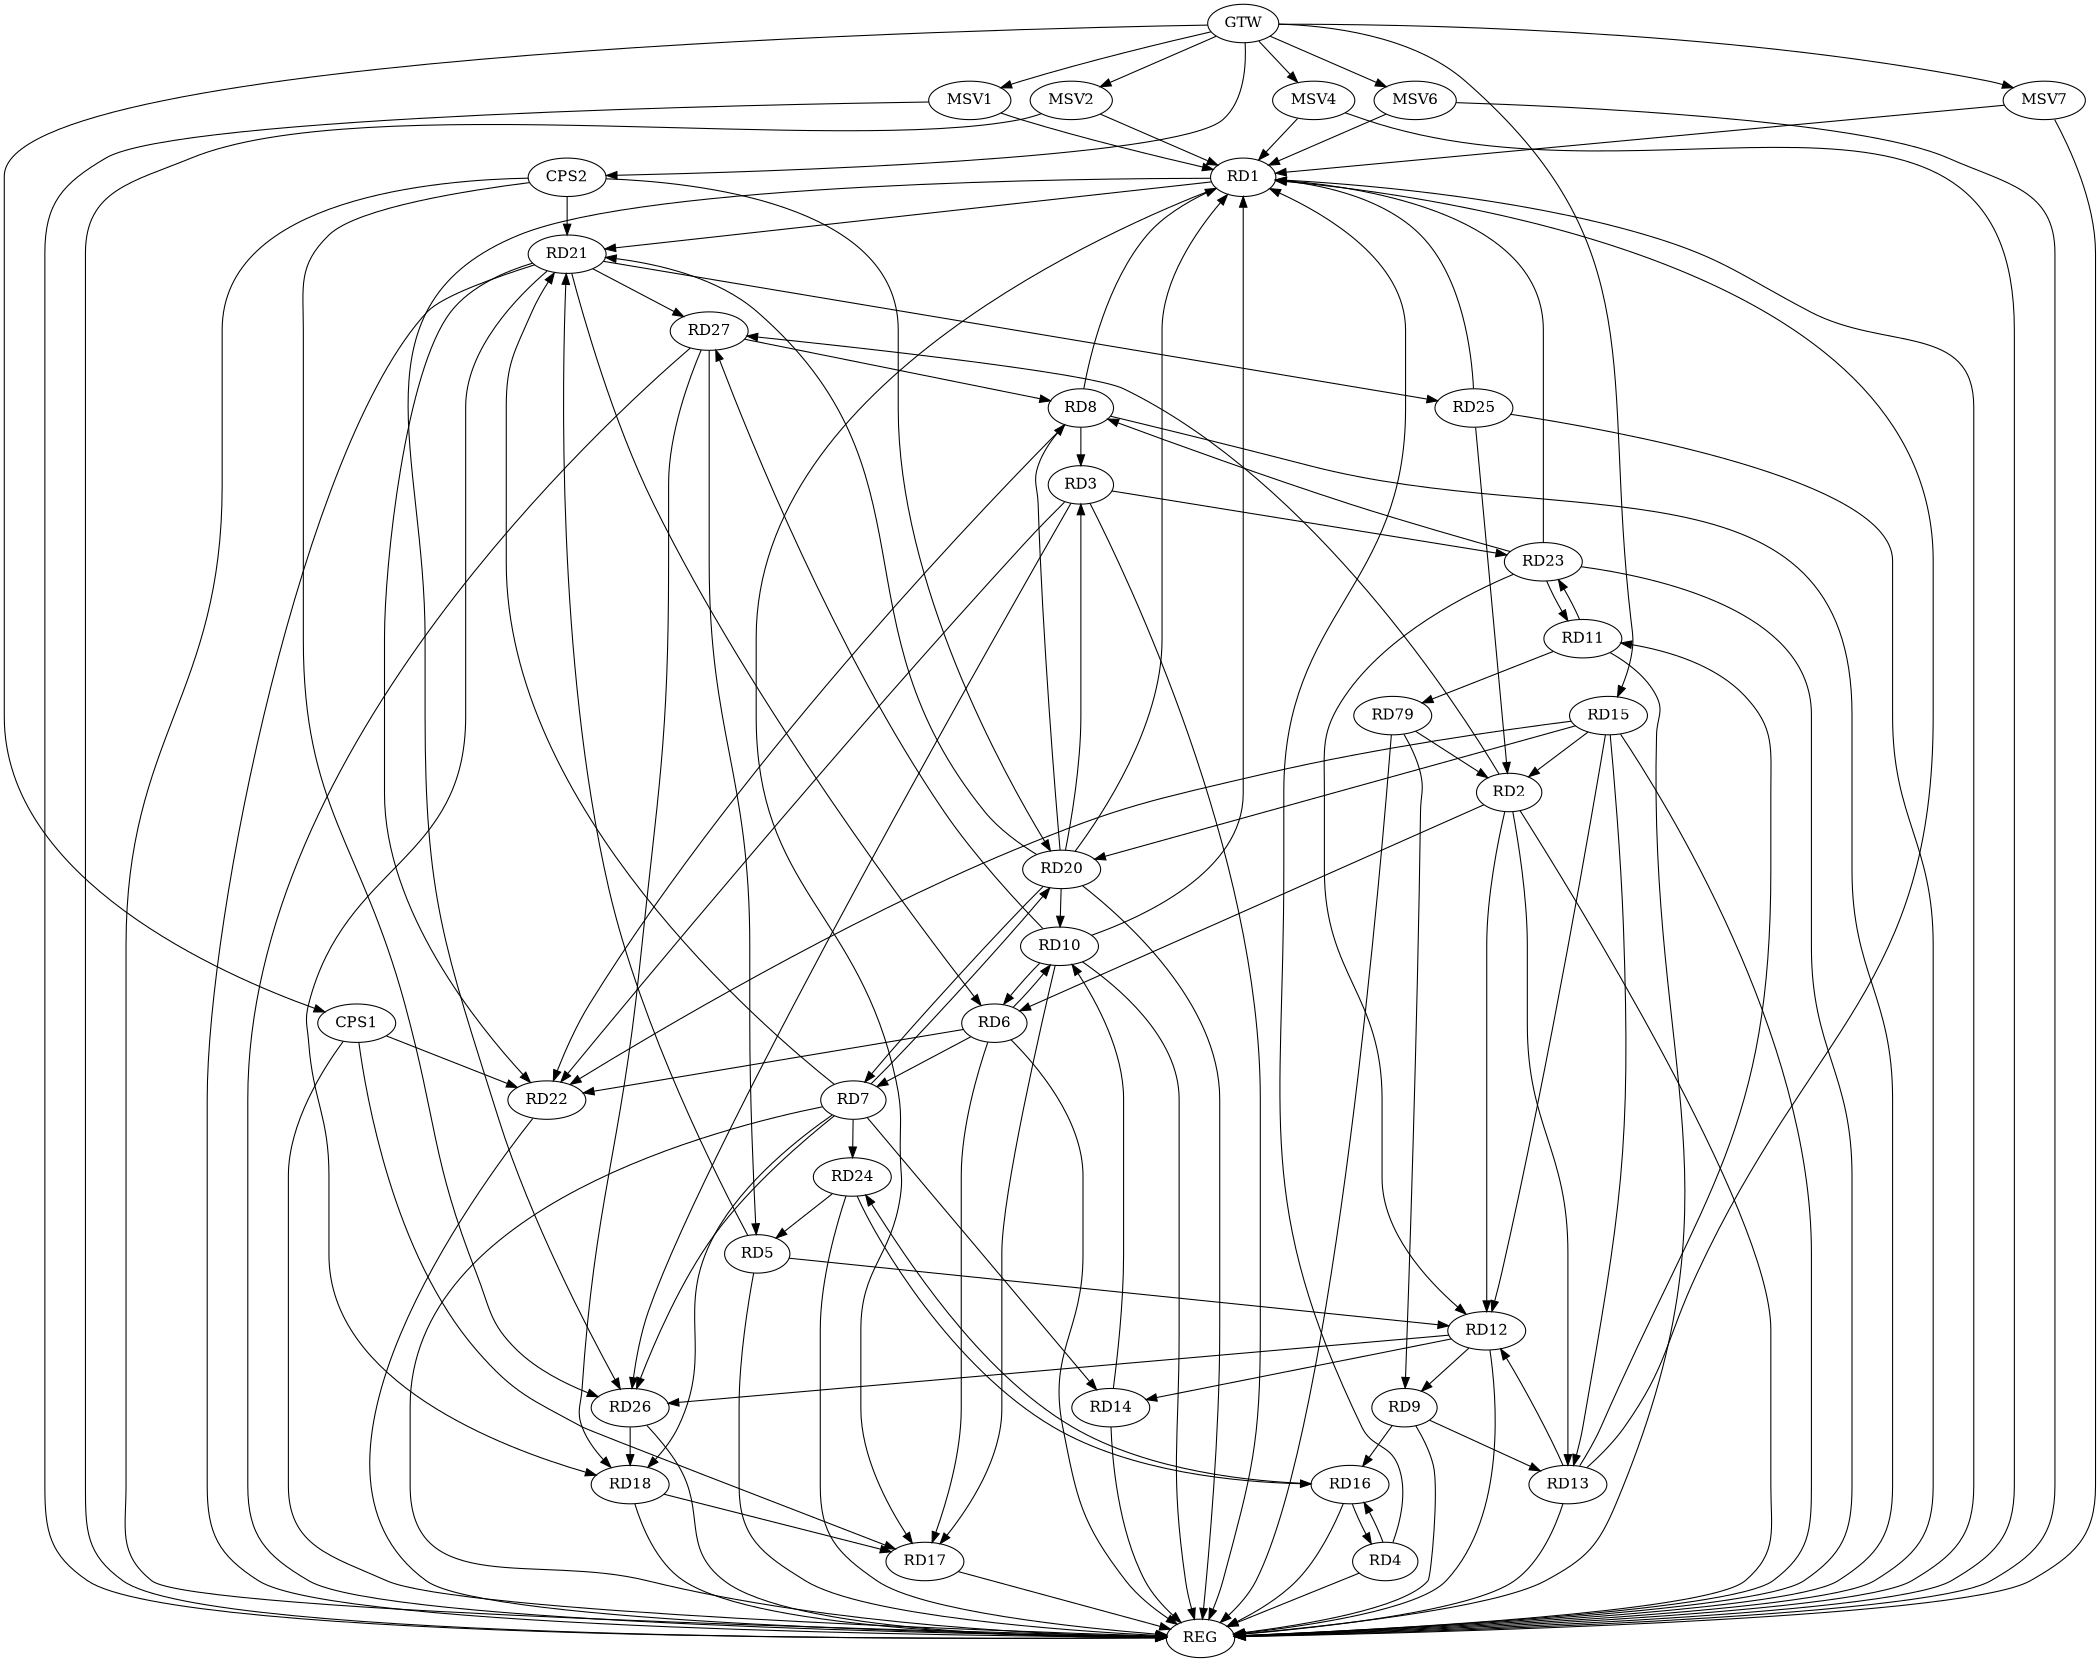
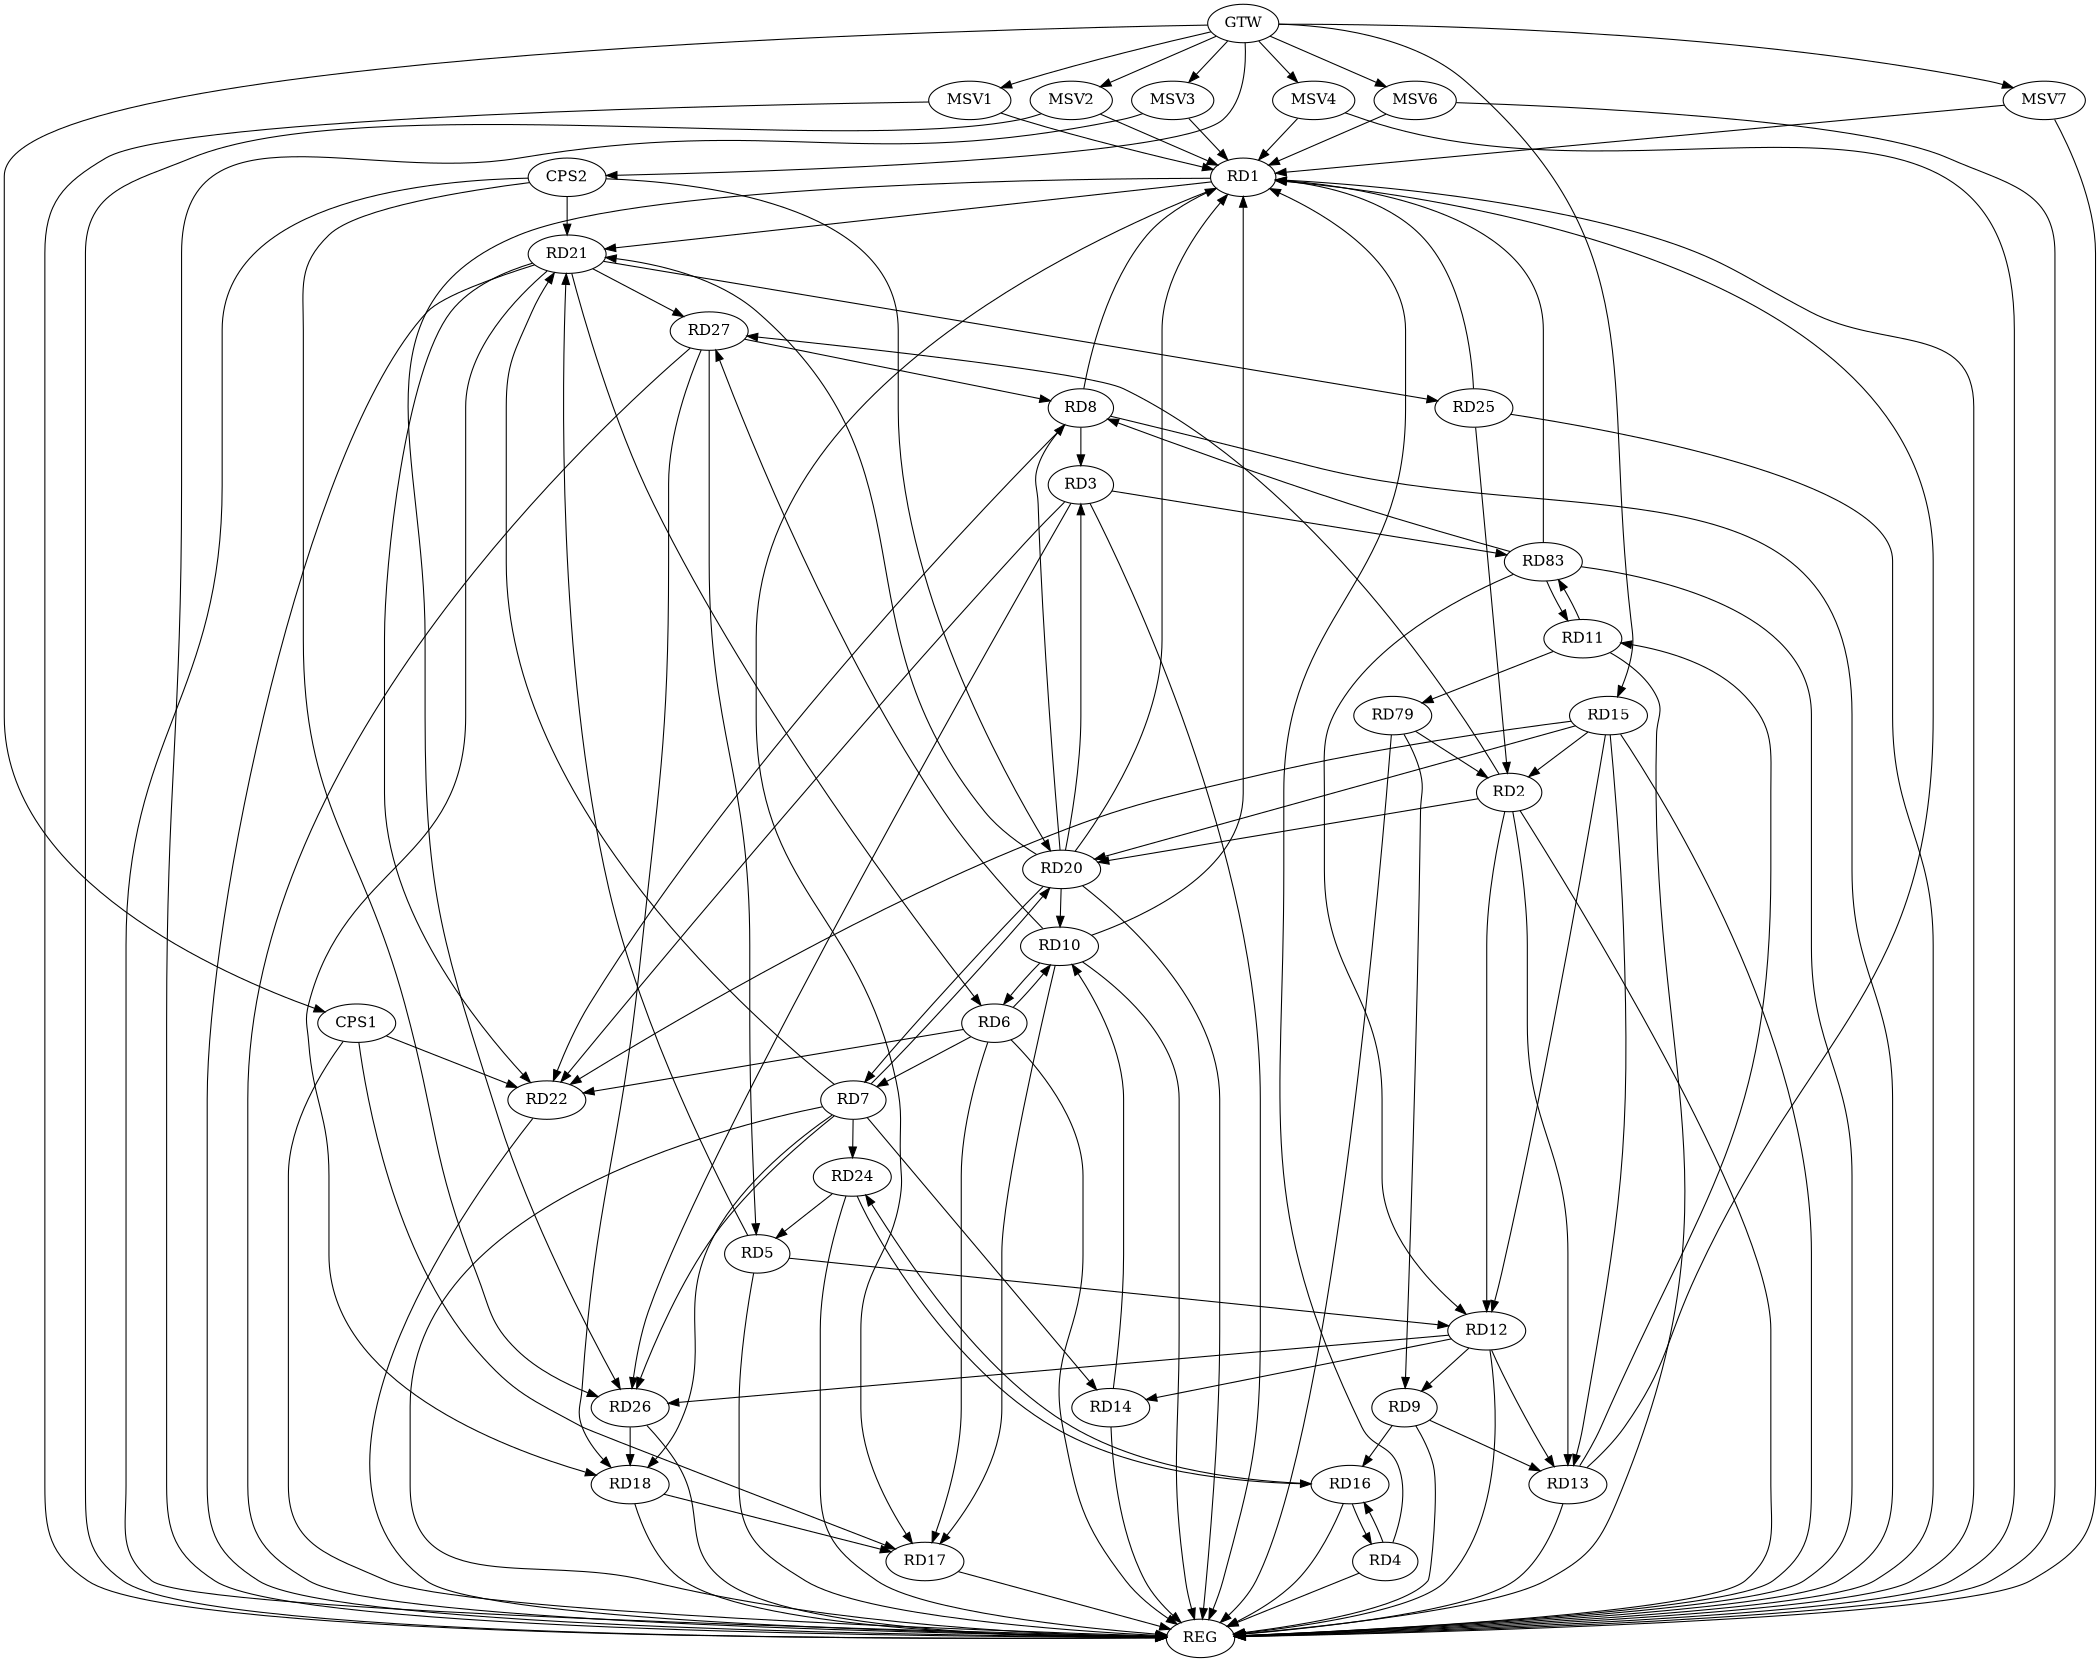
none -> (1173, 100)
(1543, 562) -> (1543, 562)
(1257, 906) -> (1293, 830)
(1536, 1411) -> (1518, 1405)
